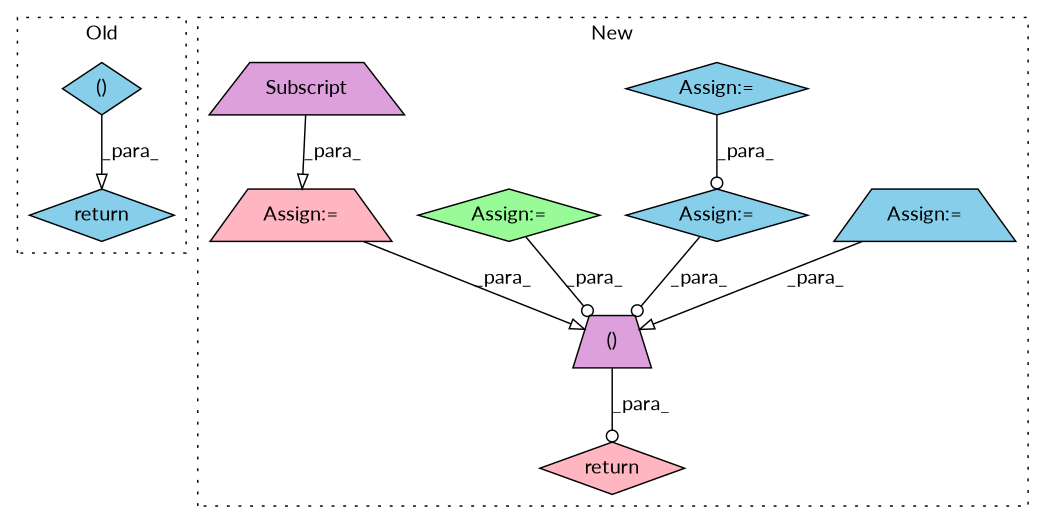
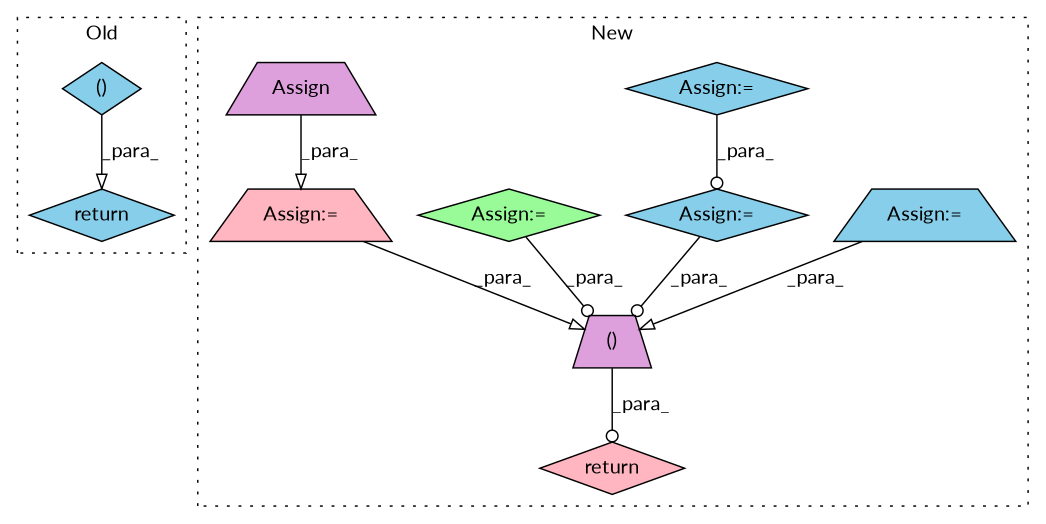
(307, 89) -> (301, 89)
